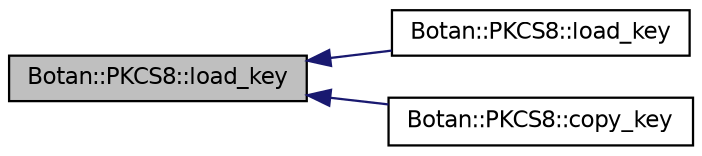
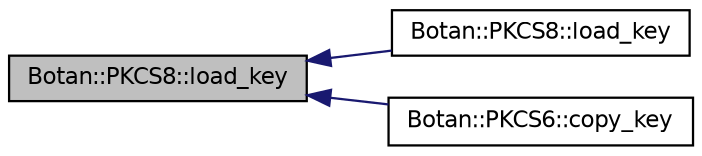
(541, 122) -> (541, 122)
